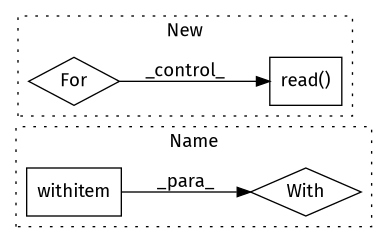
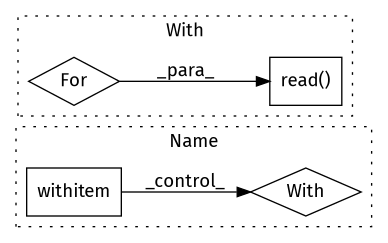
(185, 31) -> (185, 31)
(186, 71) -> (186, 71)
(186, 182) -> (186, 182)
